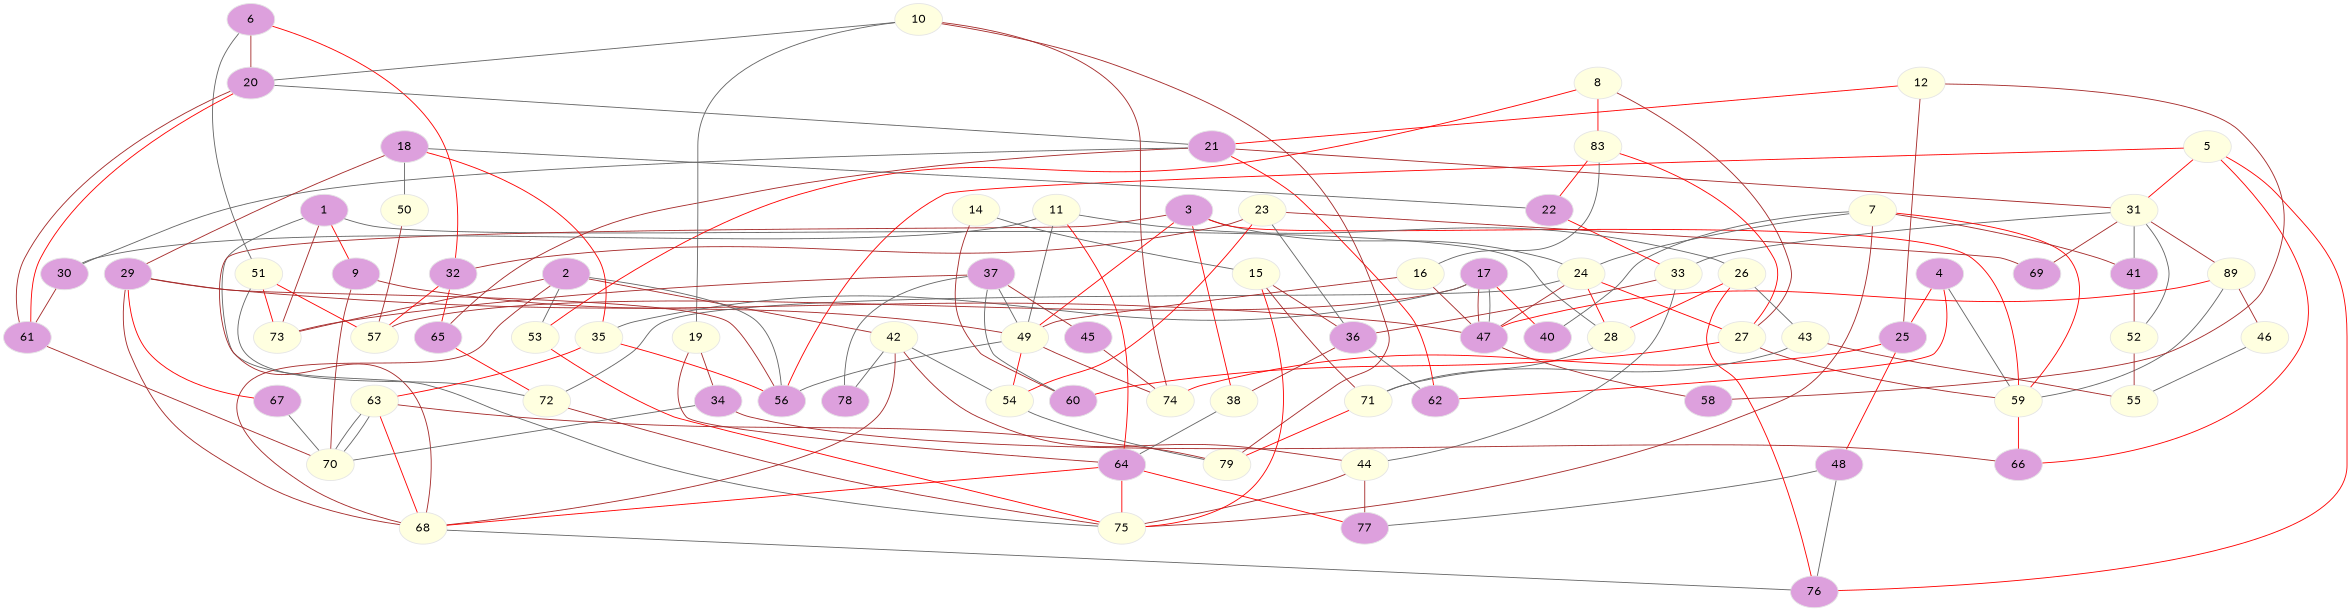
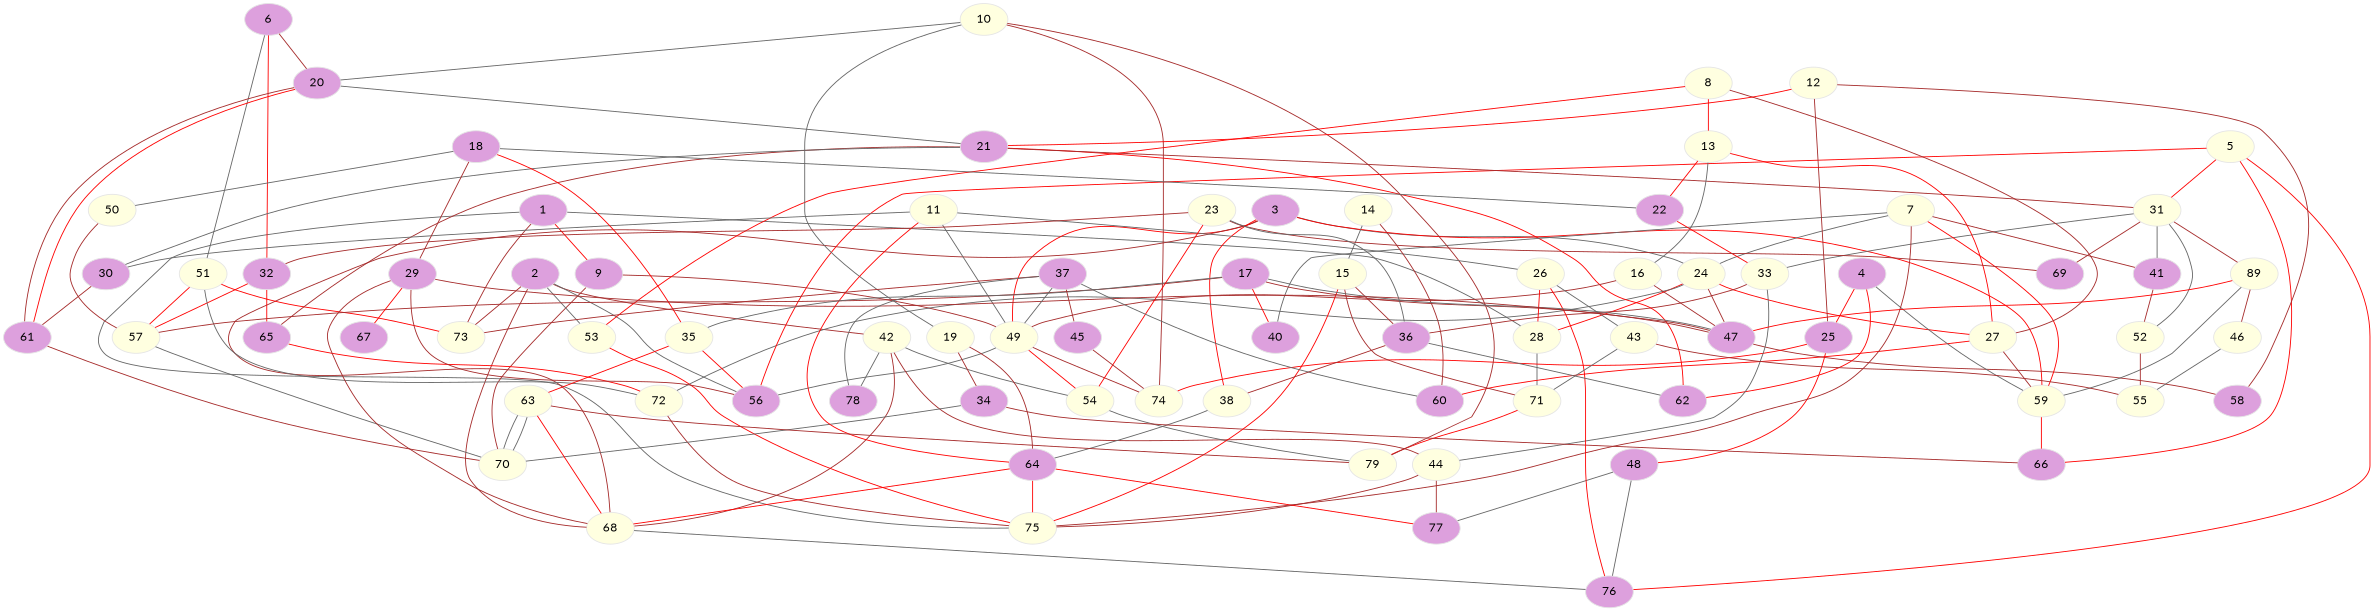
(1598, 147) -> (1708, 147)
(304, 433) -> (317, 404)
